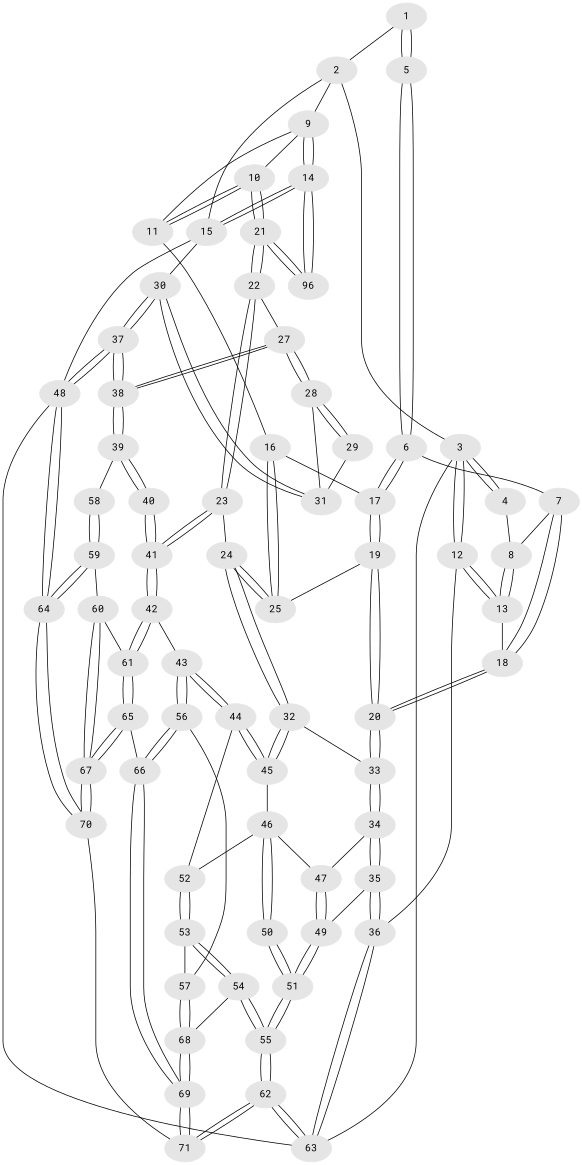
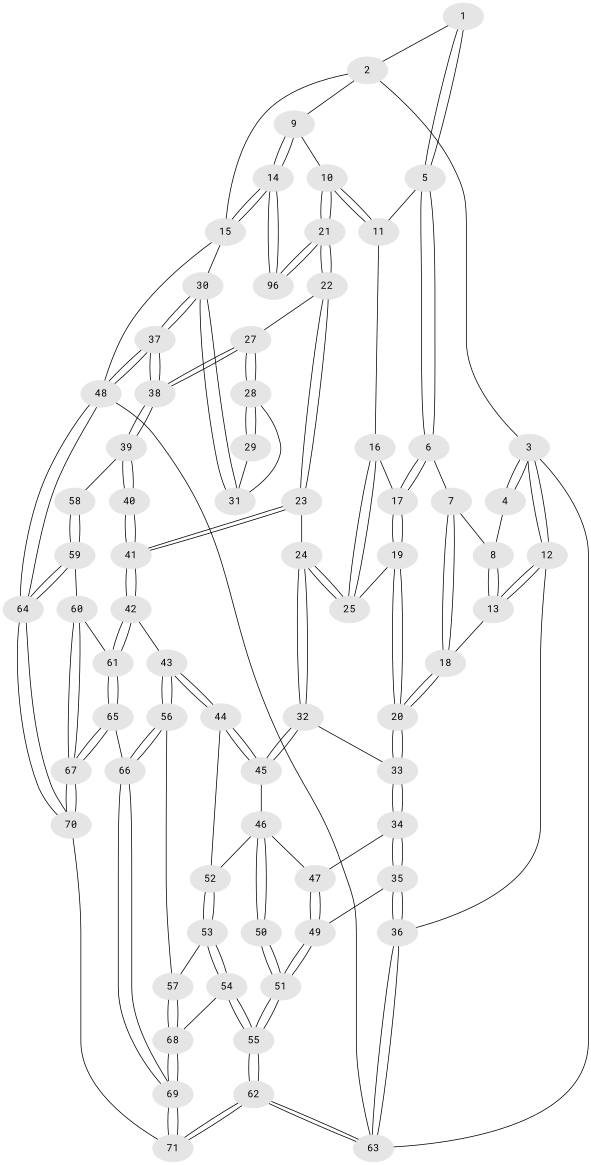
(219, 171) -> (402, 205)
